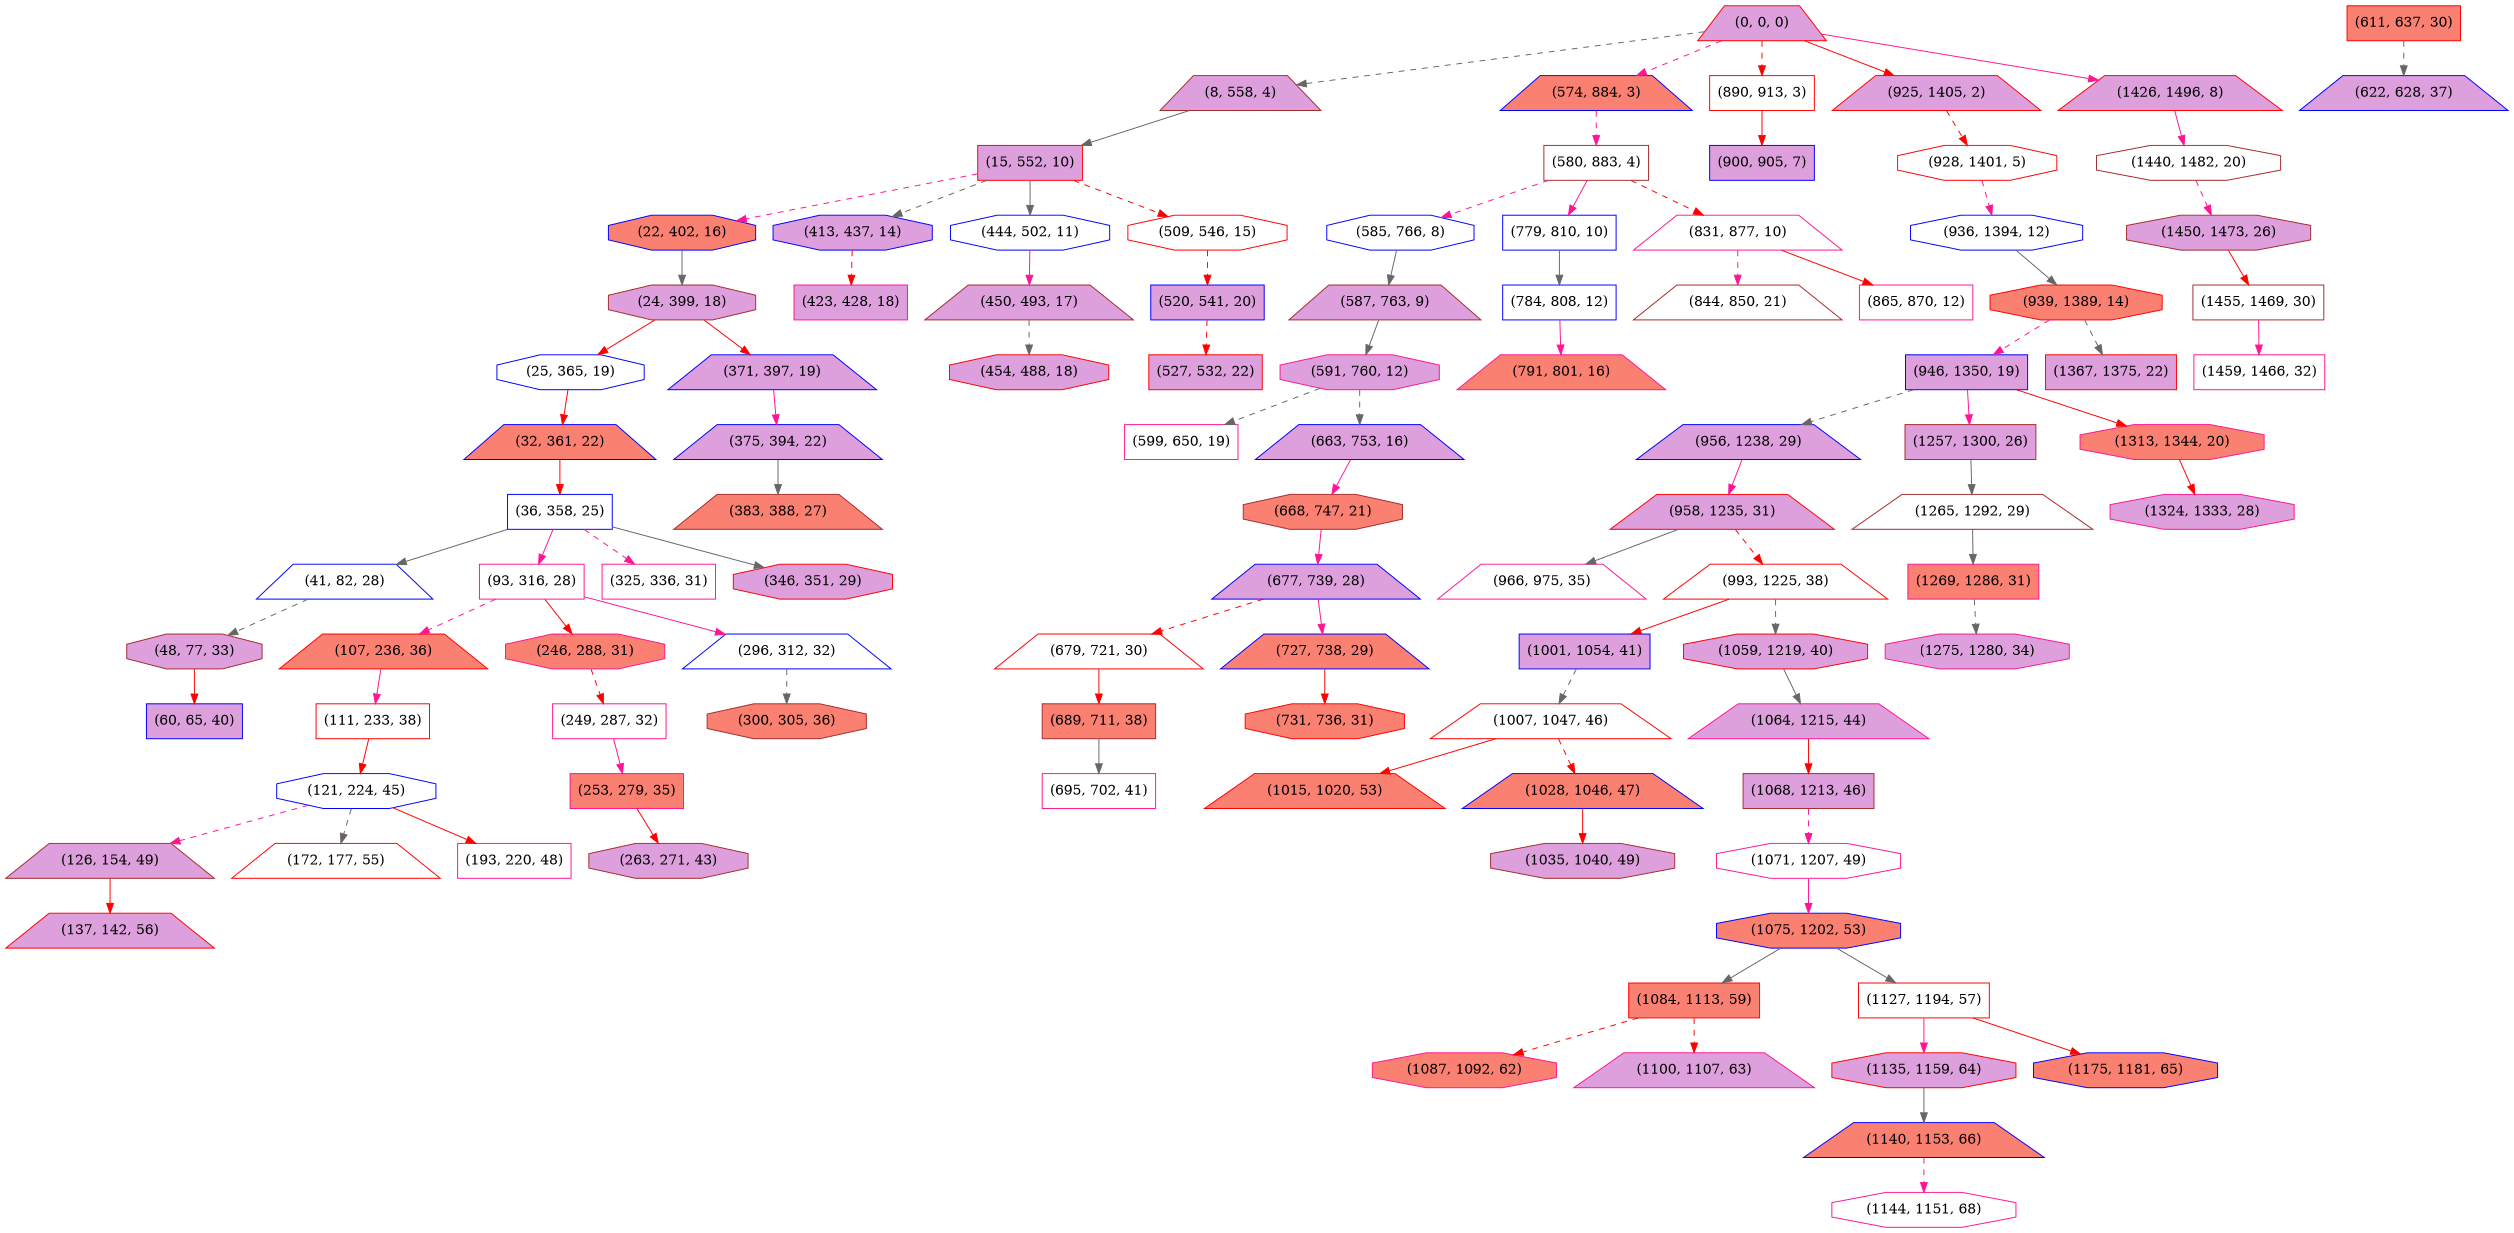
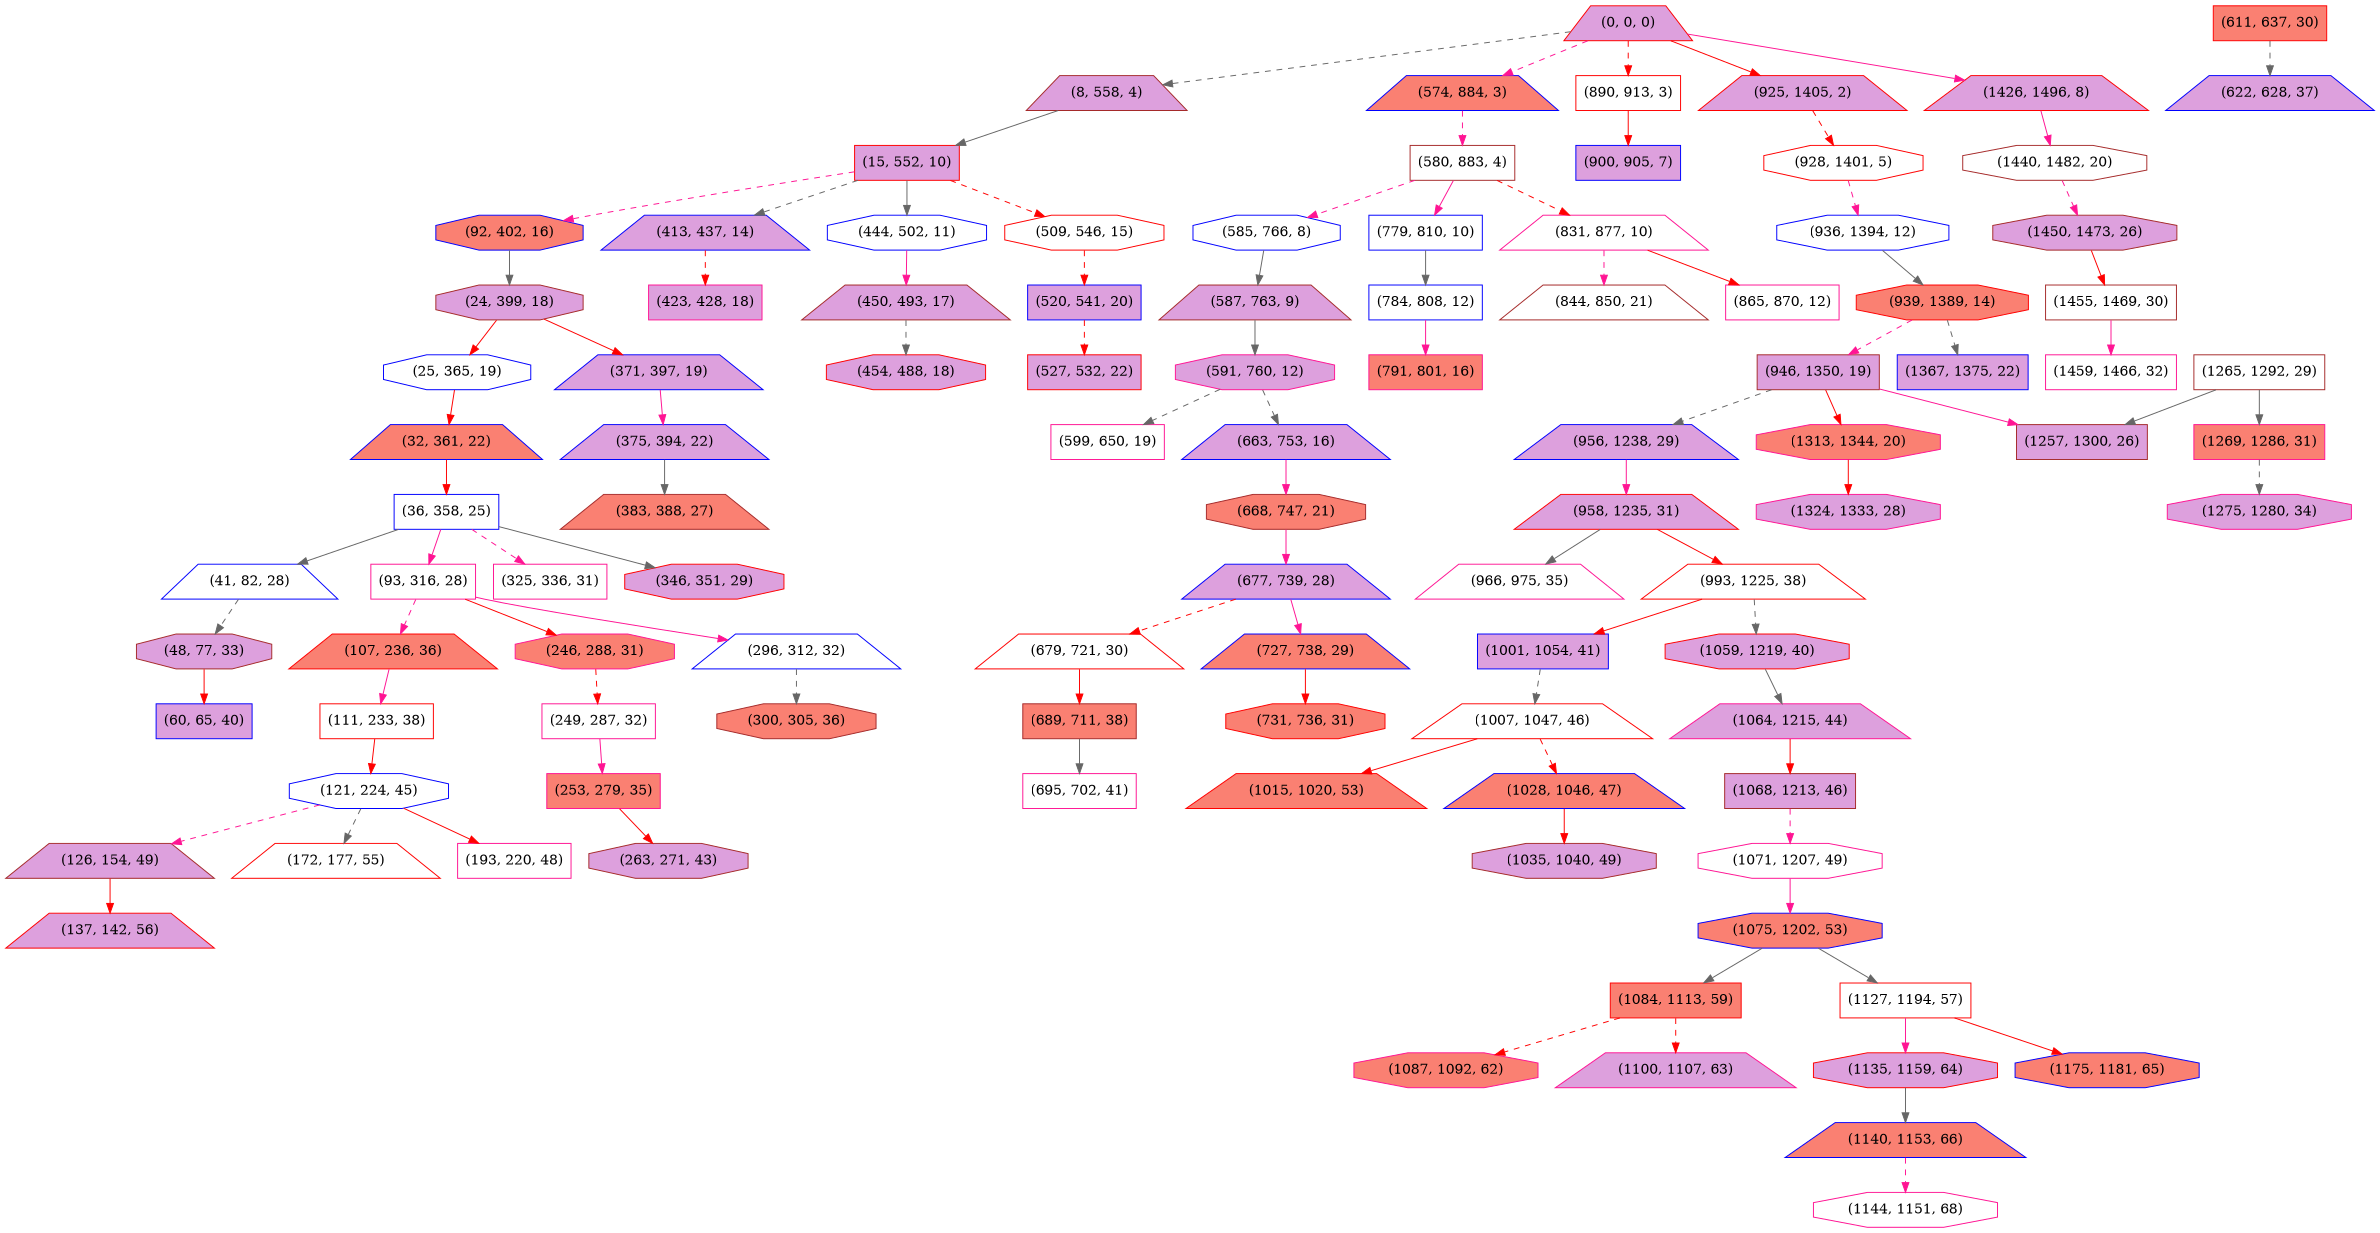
(682, 233) -> (509, 233)
(853, 233) -> (705, 233)
(1561, 372) -> (1426, 372)
(1967, 372) -> (1818, 372)
(2111, 372) -> (1963, 372)
(1971, 472) -> (2175, 405)
(1972, 512) -> (2259, 372)
(1746, 543) -> (1685, 544)
